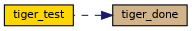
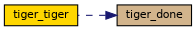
(39, 15) -> (41, 15)
